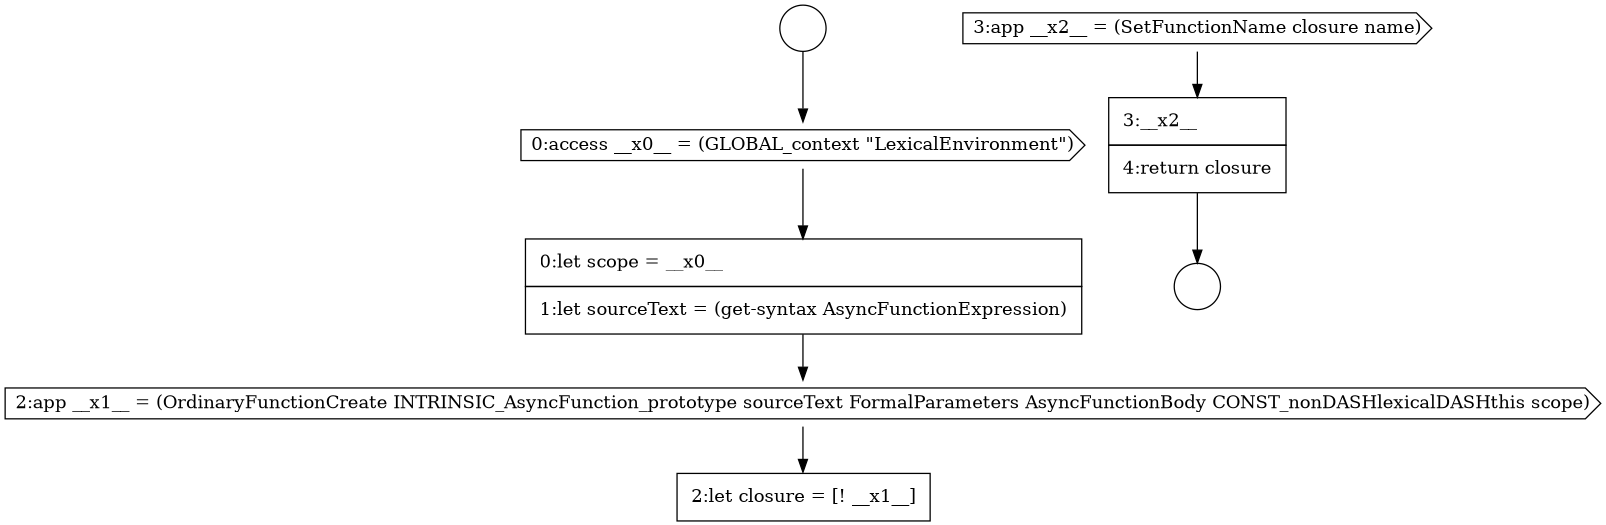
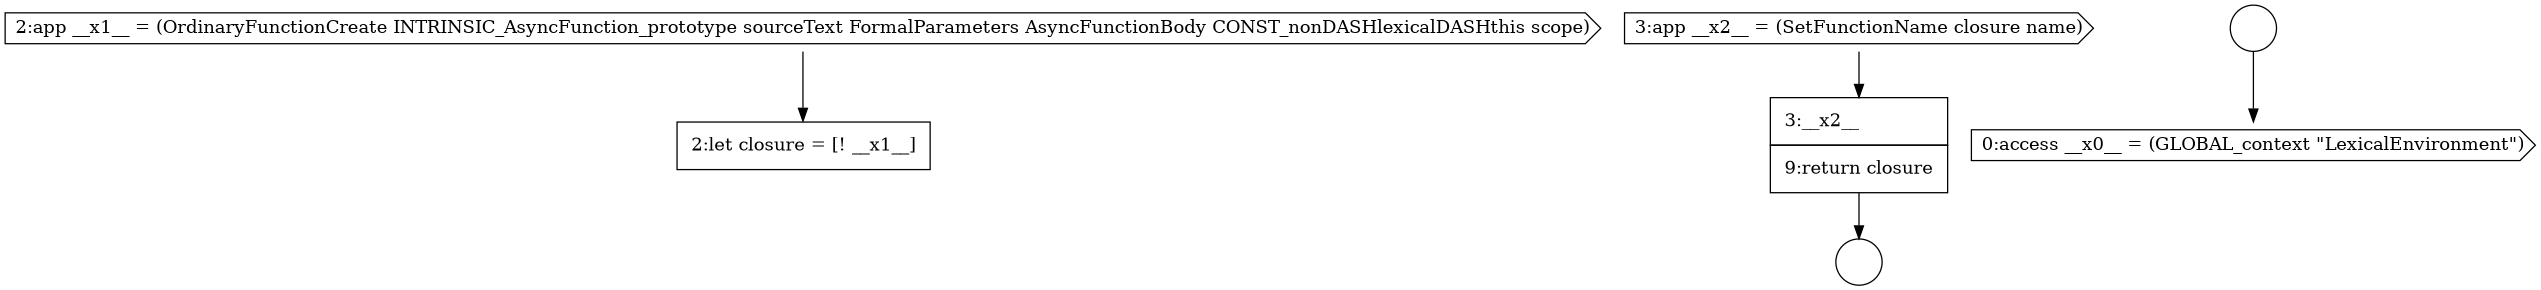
(1197, 168) -> (1859, 168)
(803, 286) -> none
